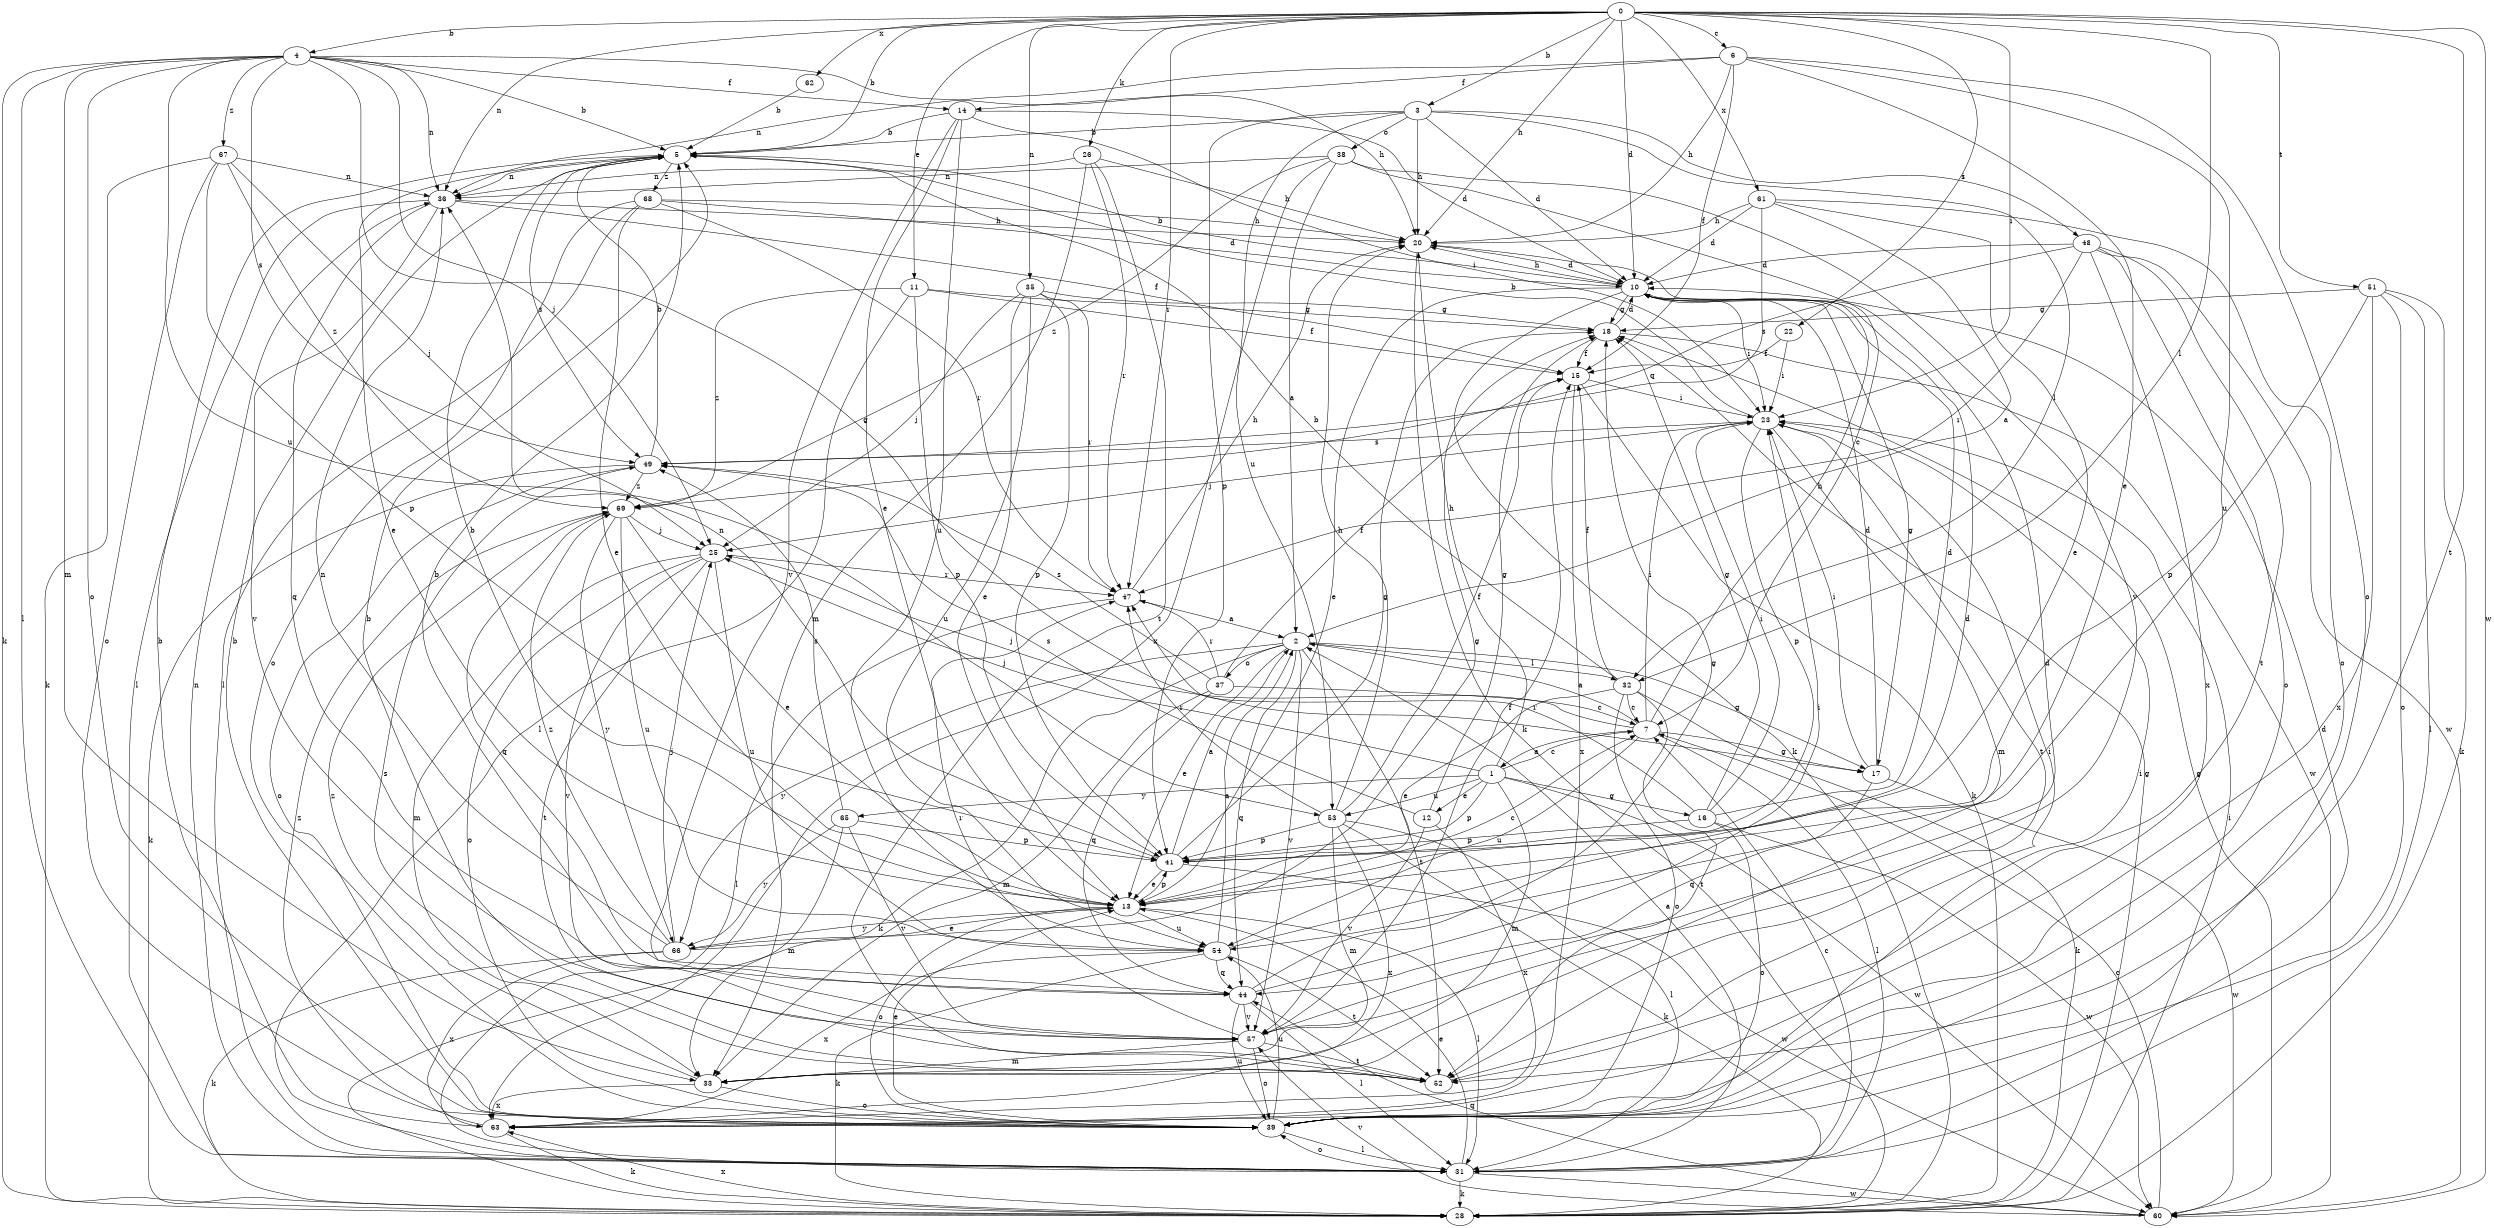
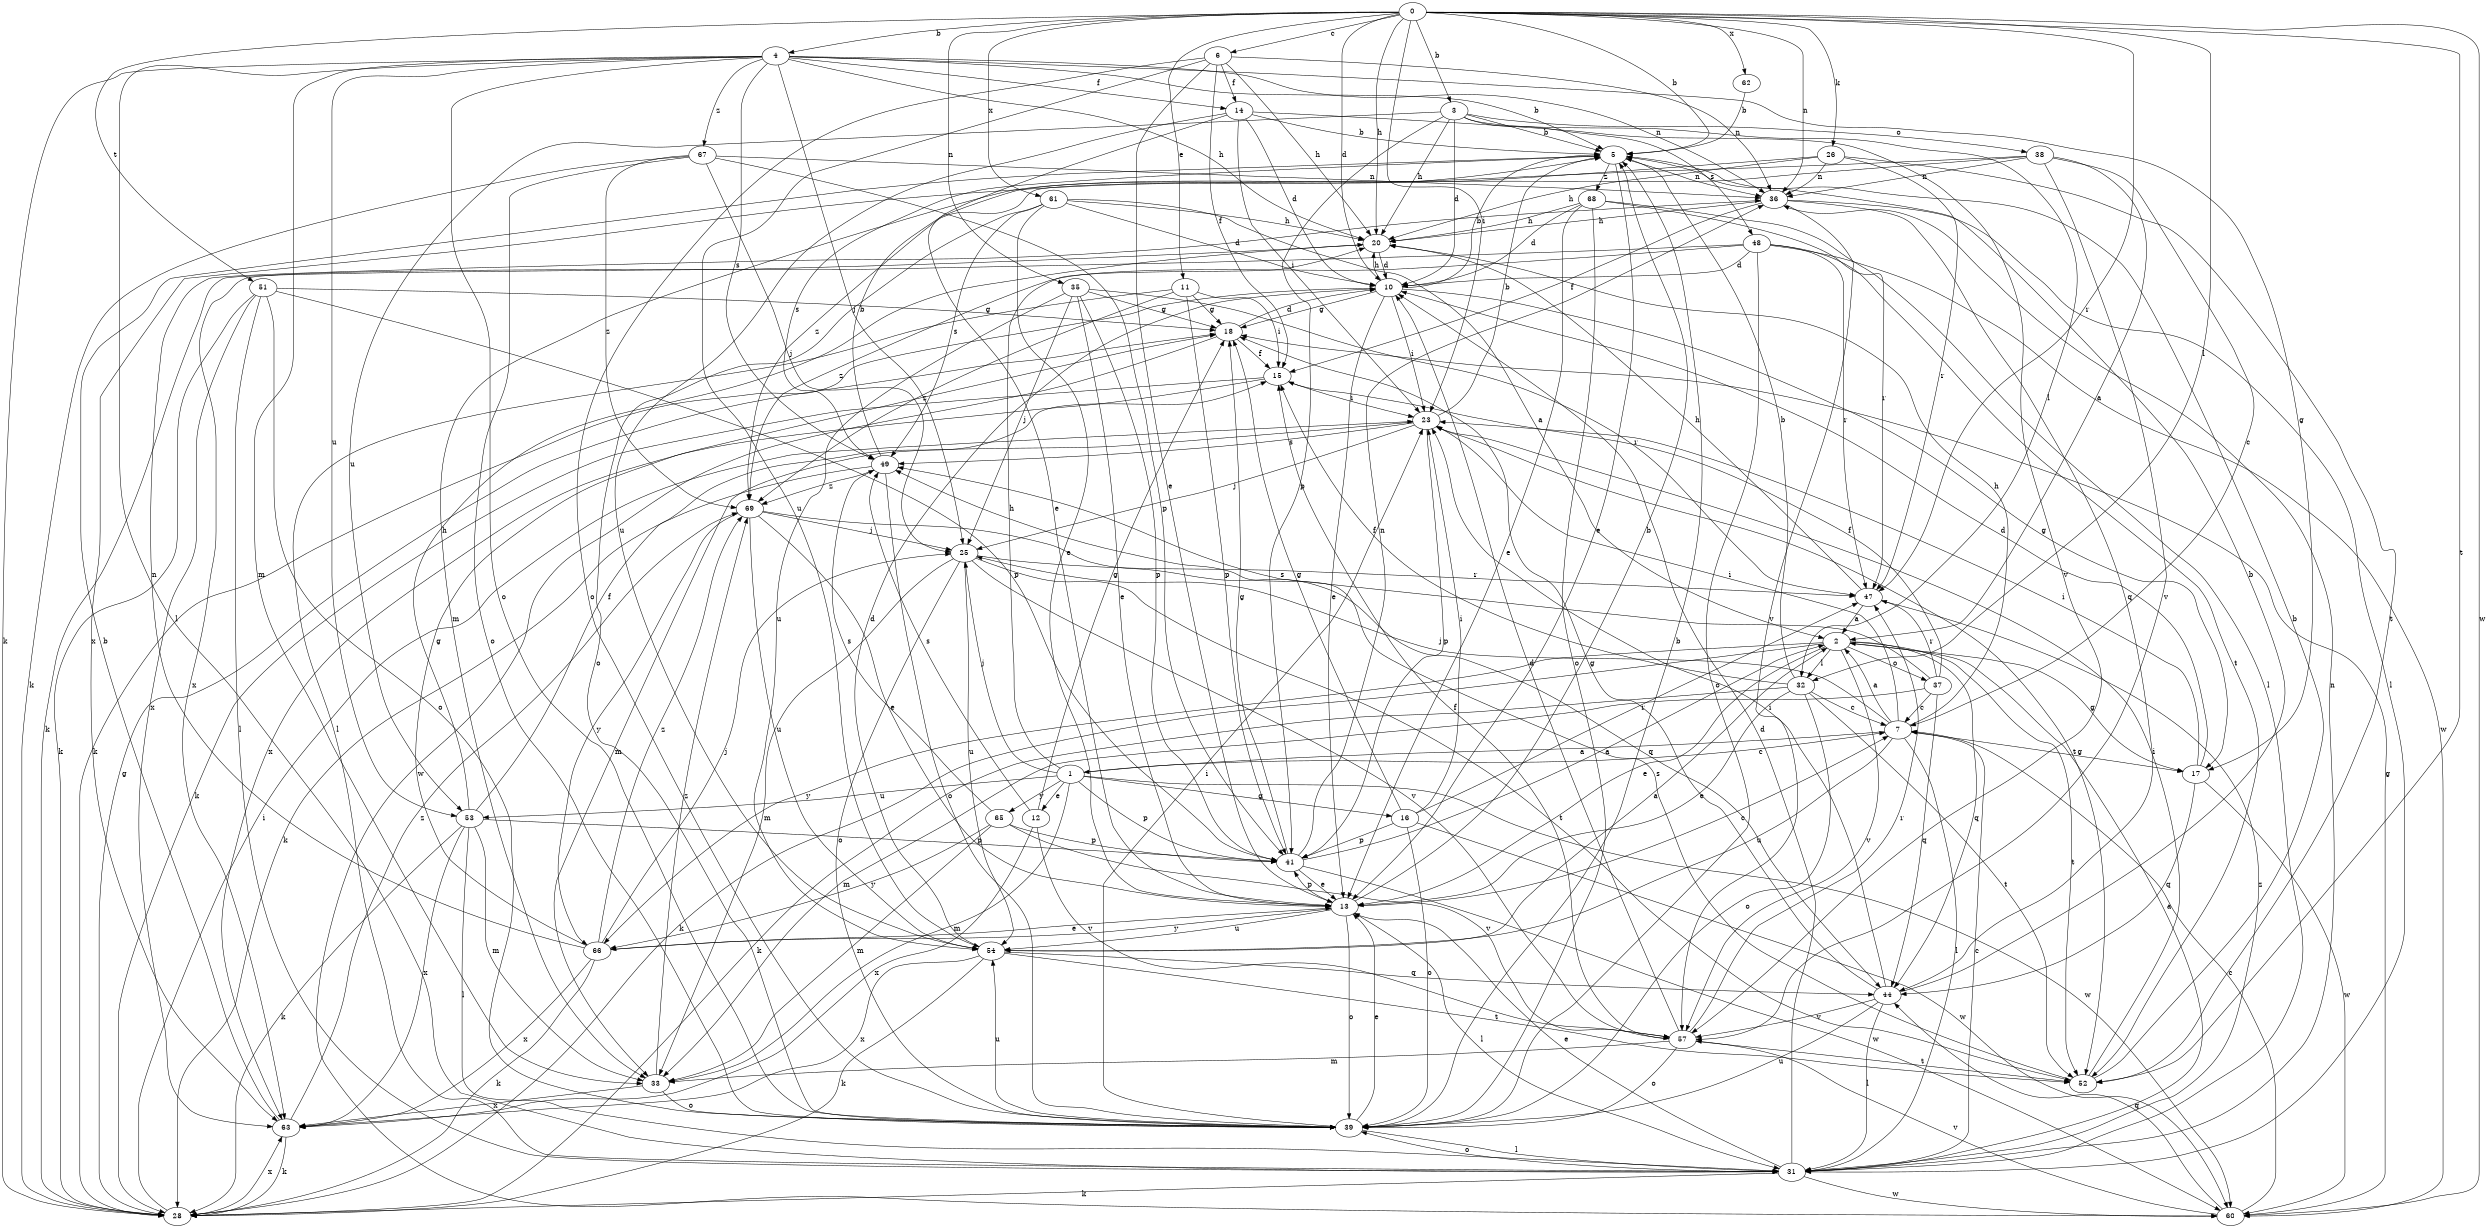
(1312, 332) -> (1279, 332)
(1789, 332) -> none
(1653, 376) -> (841, 376)
(1948, 543) -> none
(1207, 737) -> none
(737, 885) -> (2261, 885)
